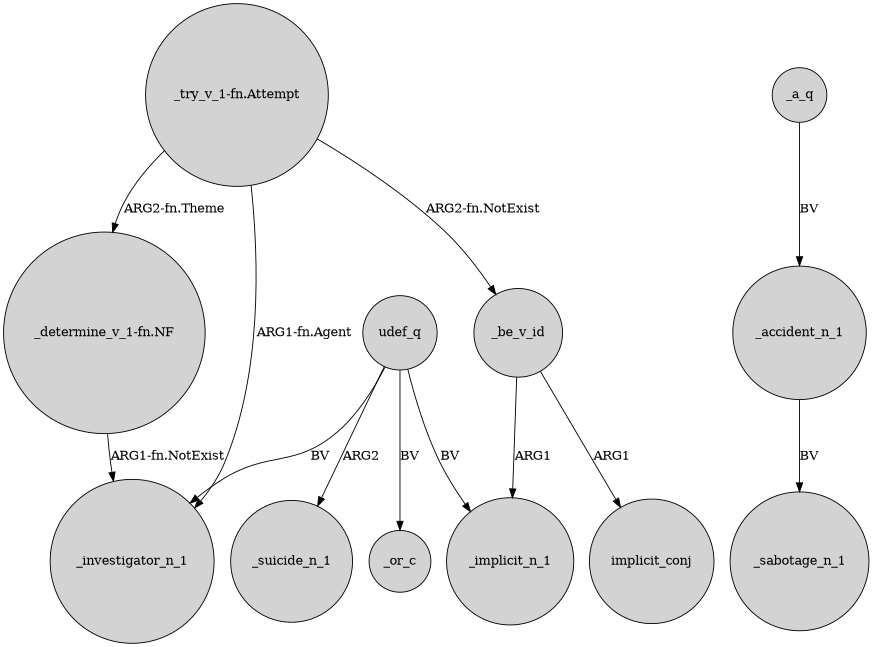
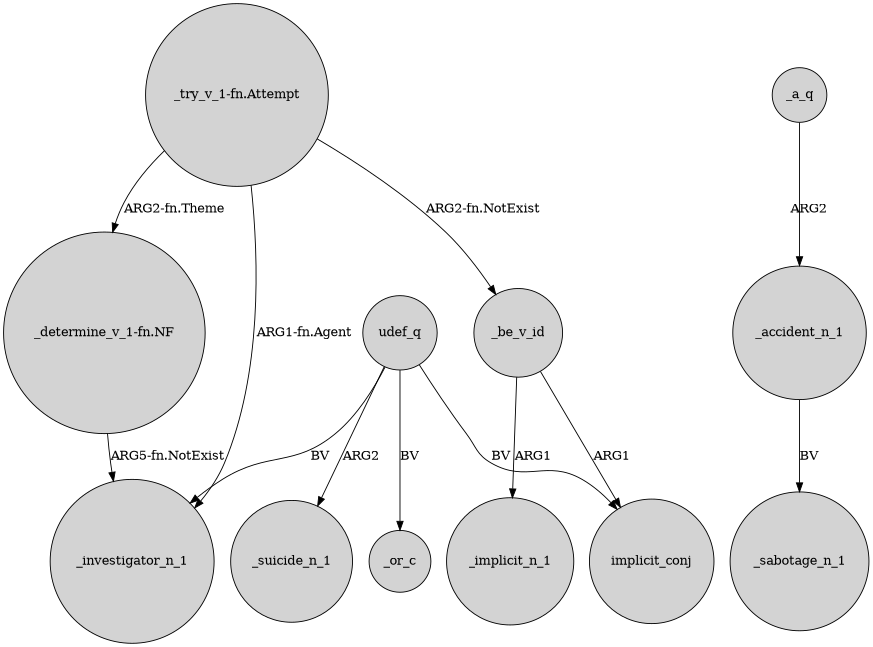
(809, 209) -> (809, 209)
(430, 440) -> (495, 465)
(168, 456) -> (168, 456)
